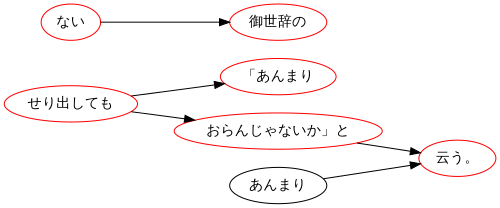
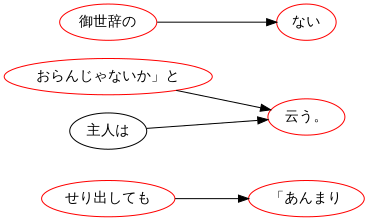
(160, 22) -> (212, 22)
(158, 115) -> none
(278, 186) -> (108, 131)
